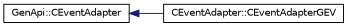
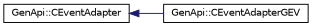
(254, 13) -> (236, 13)
